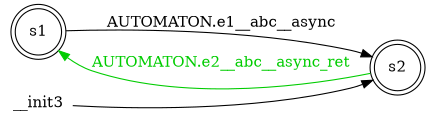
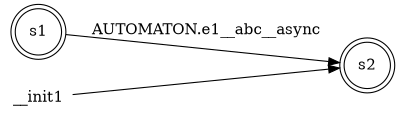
(217, 89) -> none
(38, 103) -> (38, 98)
